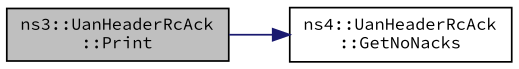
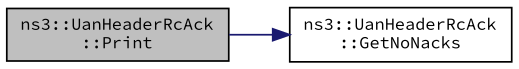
(401, 35) -> (401, 35)
